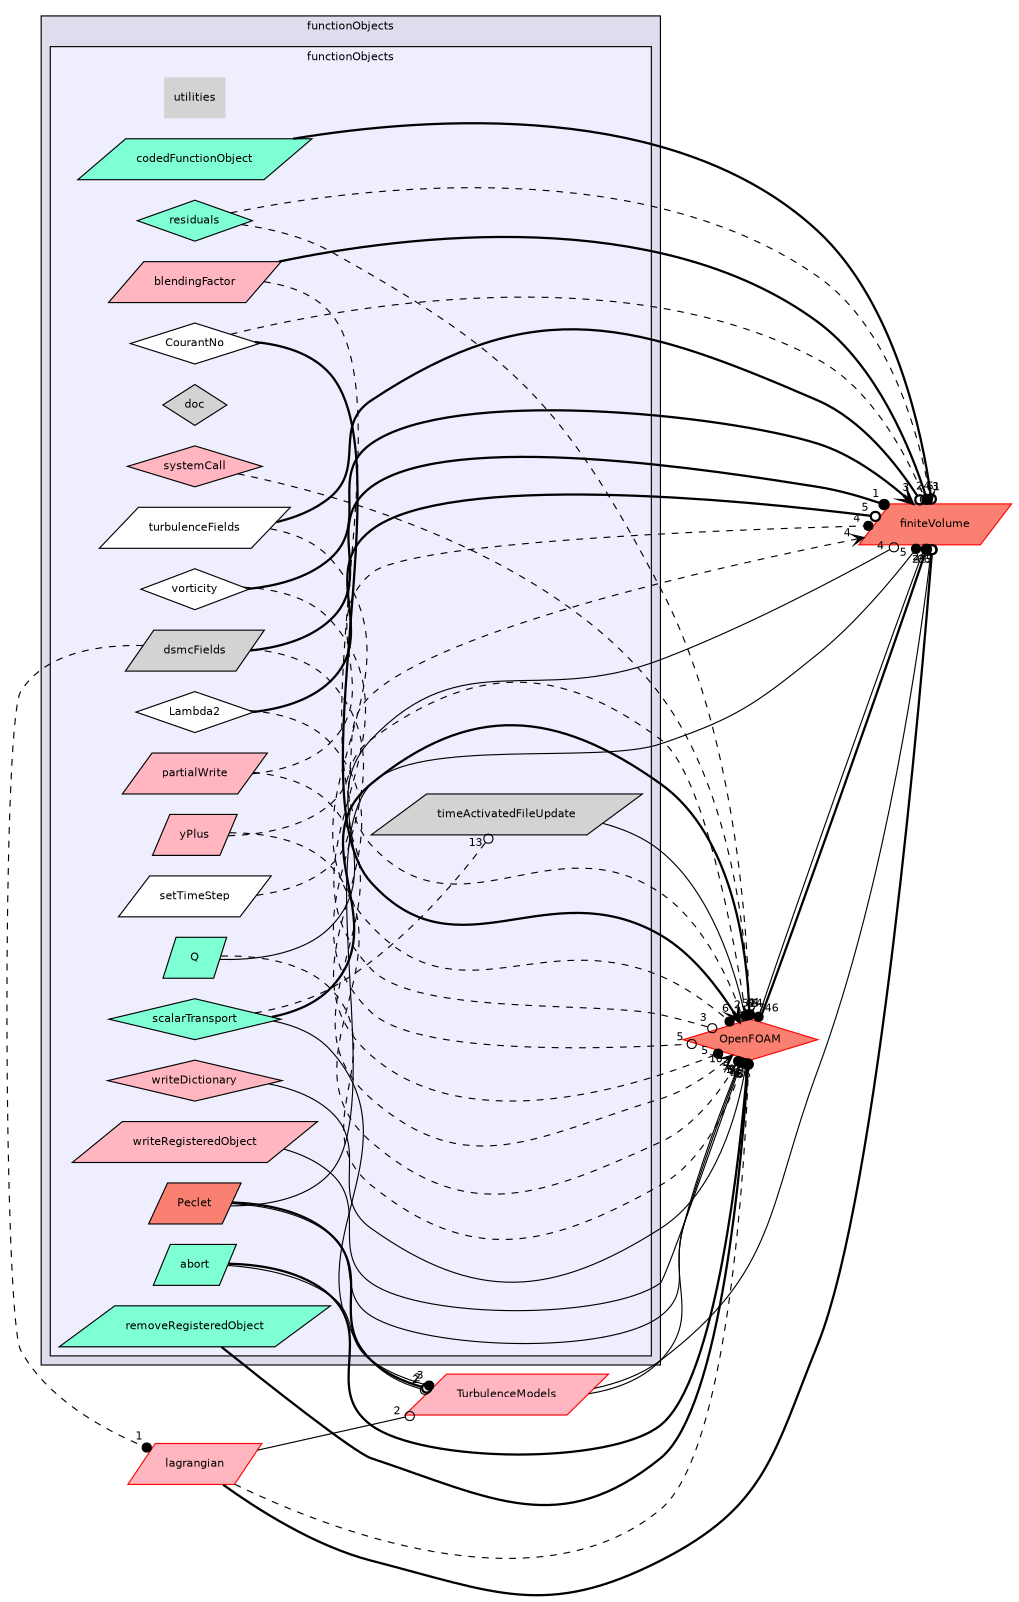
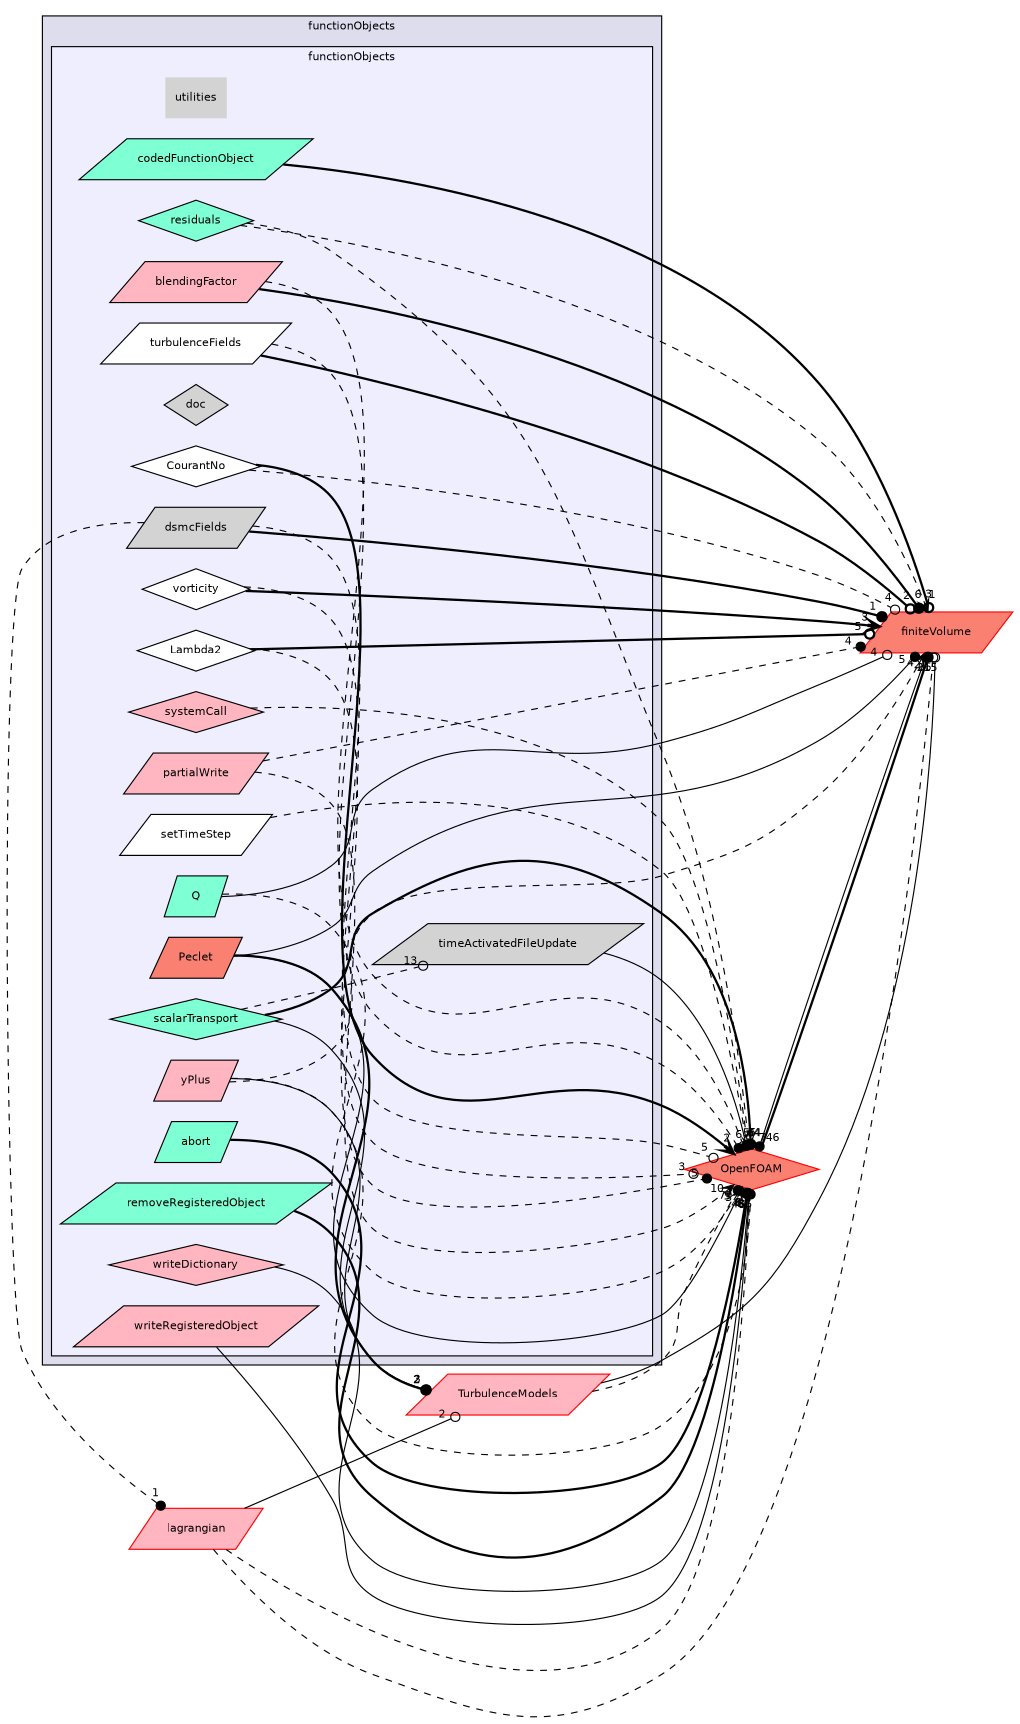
(341, 1306) -> (357, 1210)
(682, 1310) -> (679, 1311)
(826, 1317) -> (796, 1435)
